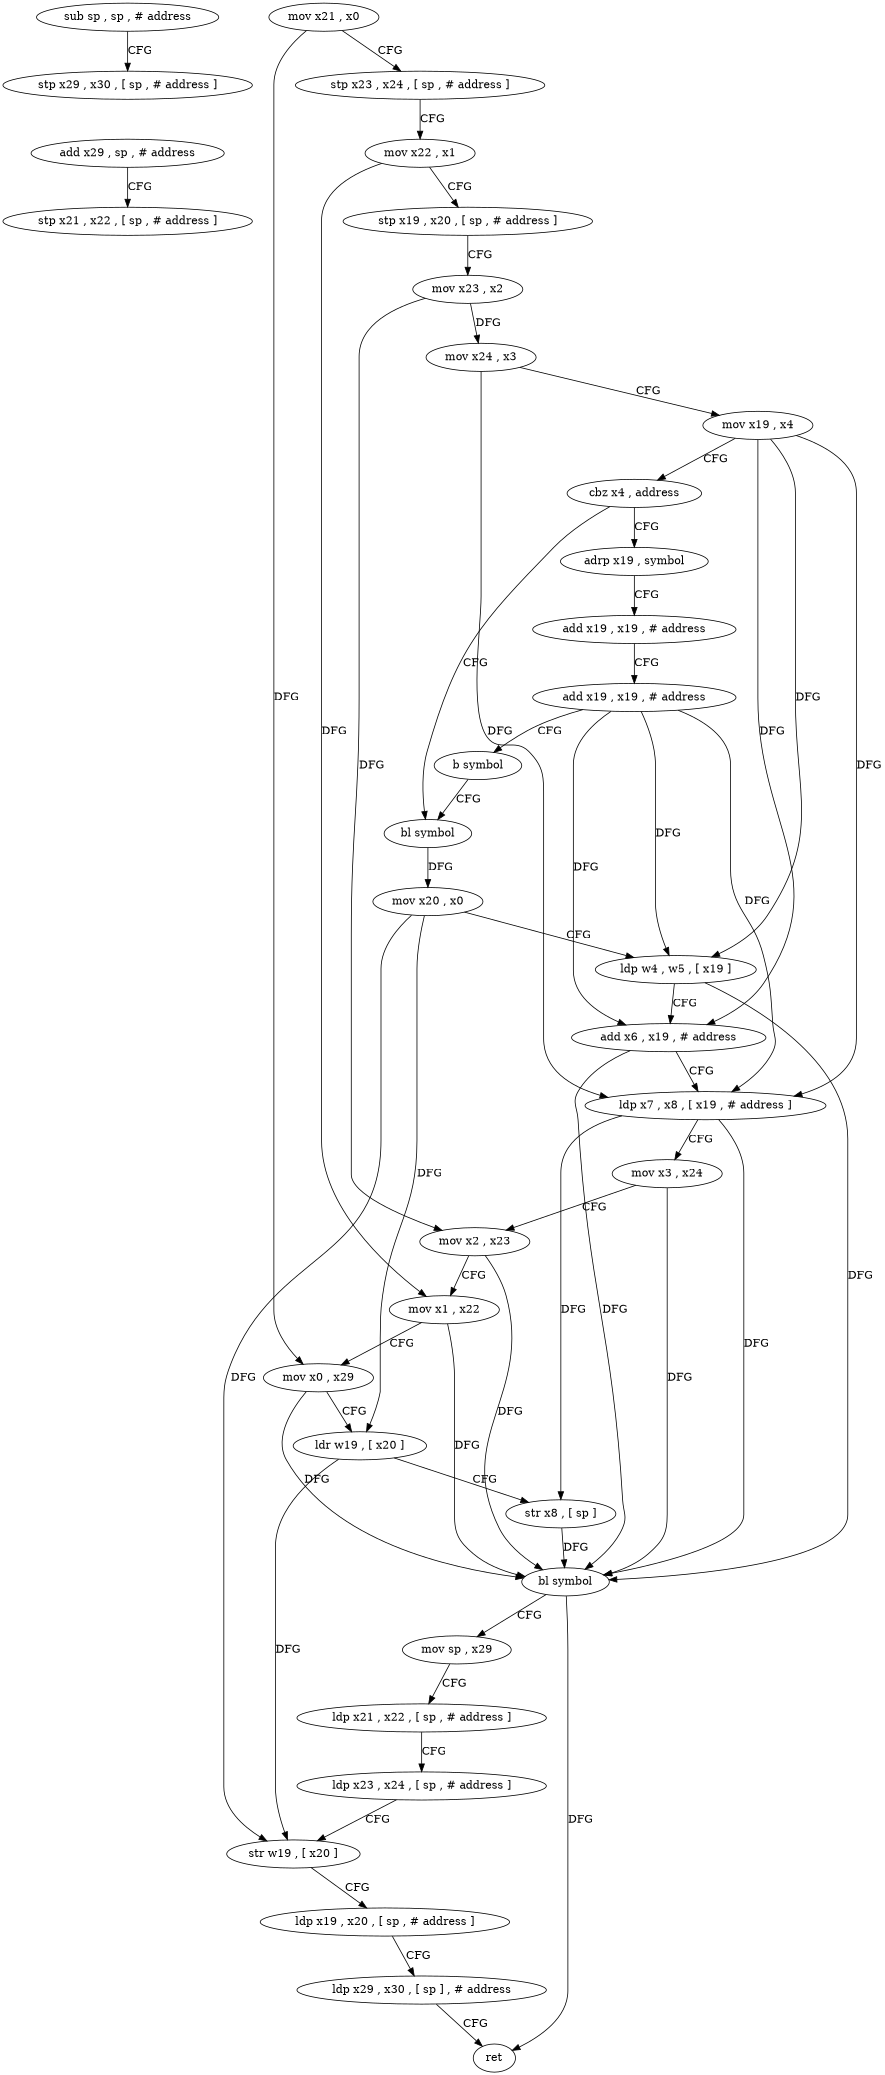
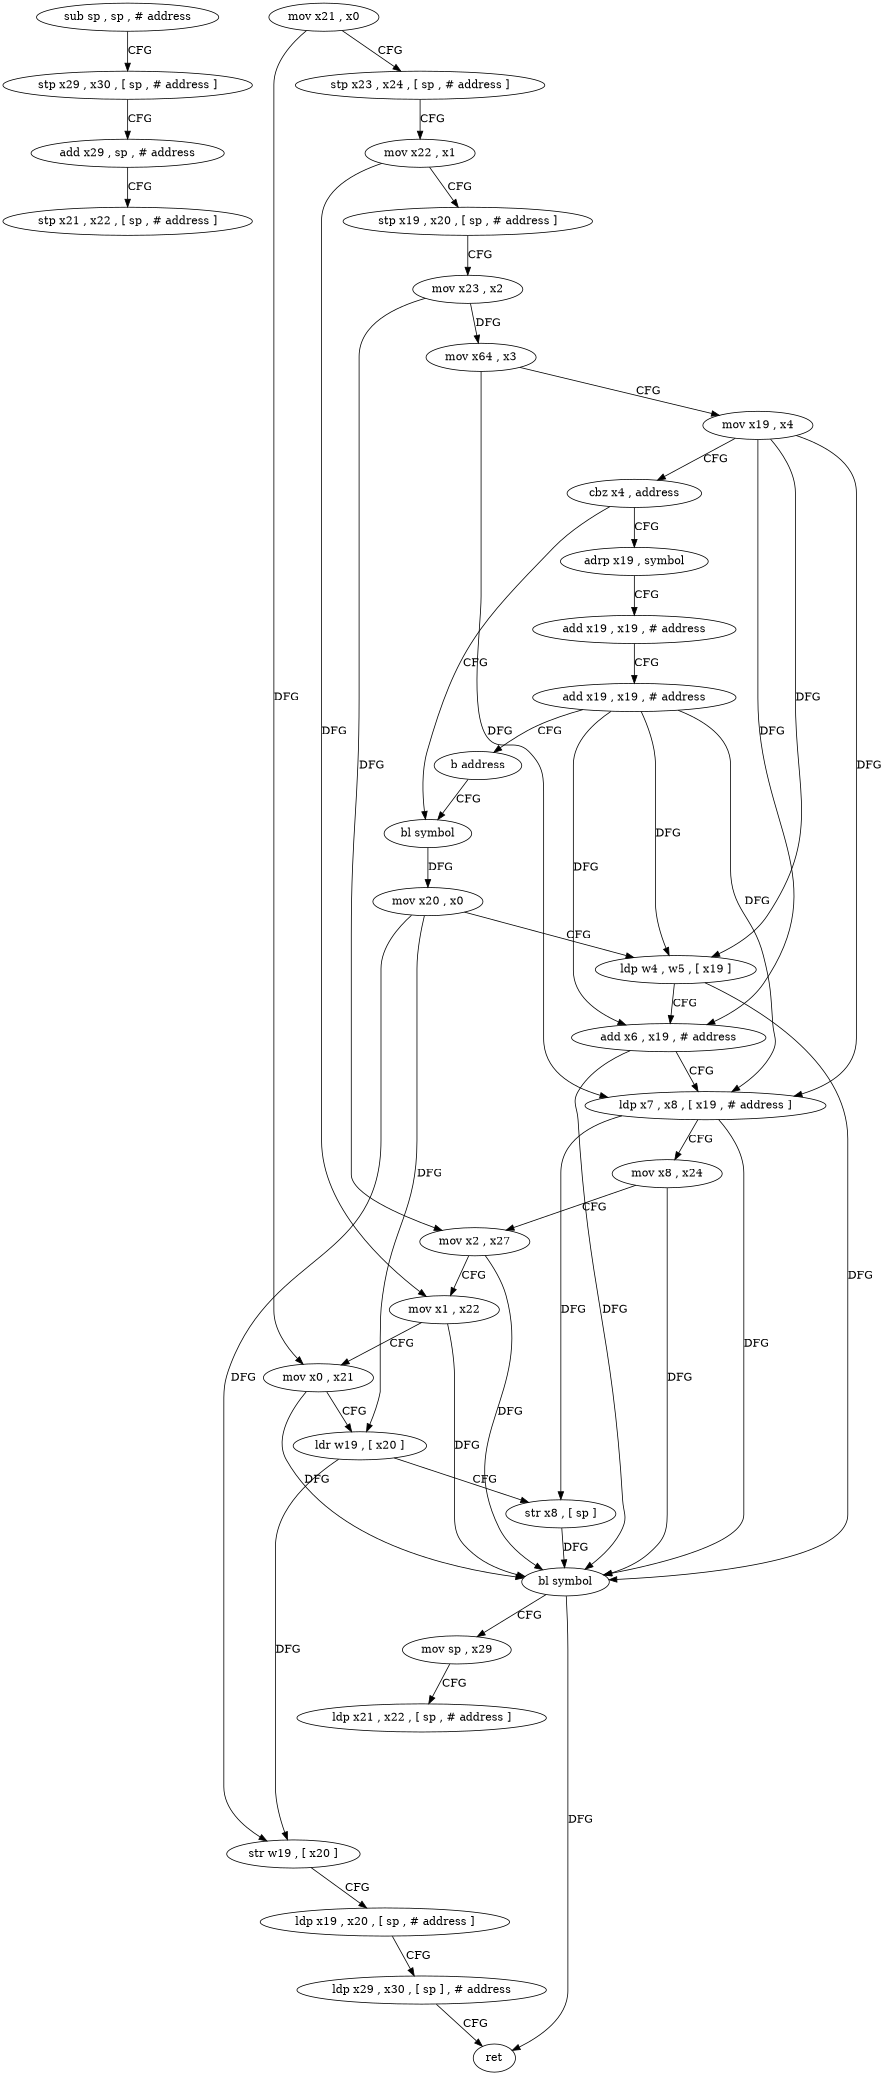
none -> (128, 115)
(481, 357) -> (481, 357)
(478, 766) -> (478, 766)
(667, 1174) -> (667, 1174)
(475, 1242) -> (475, 1242)
(318, 1378) -> (318, 1378)
(422, 1786) -> none
